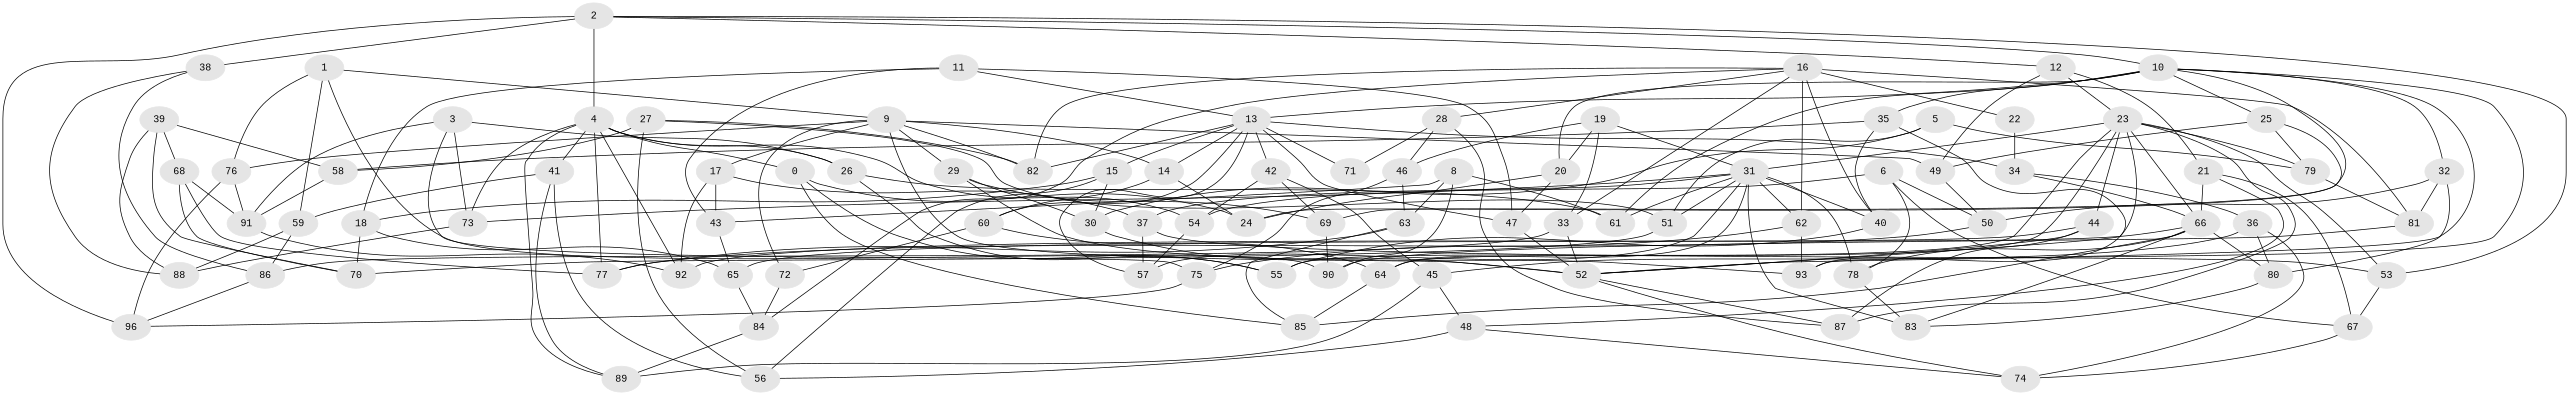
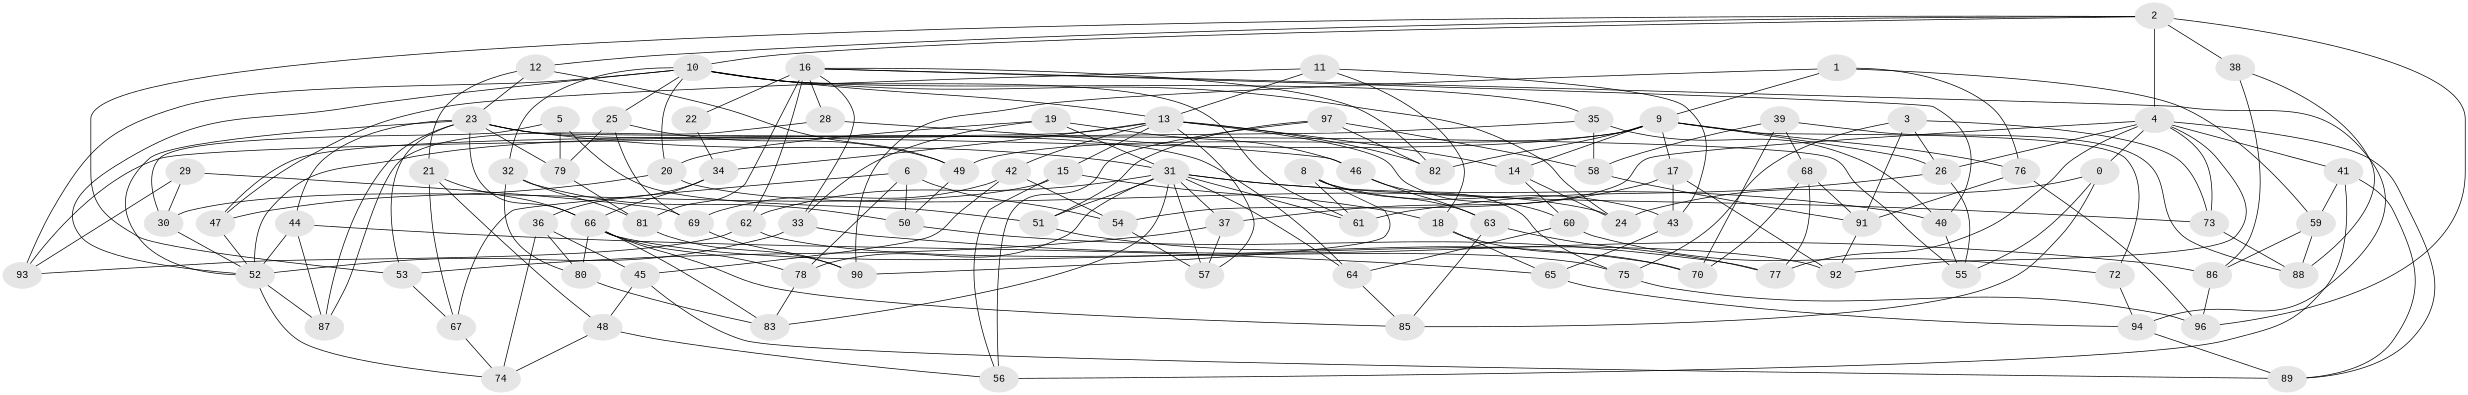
(646, 120) -> (1327, 120)
(928, 151) -> (1846, 147)
(1350, 172) -> none
(759, 327) -> (2137, 327)
